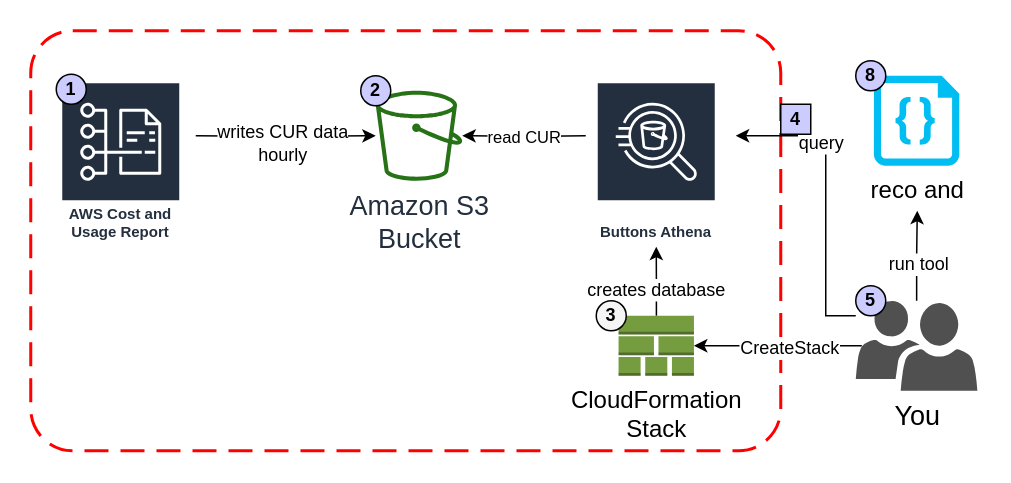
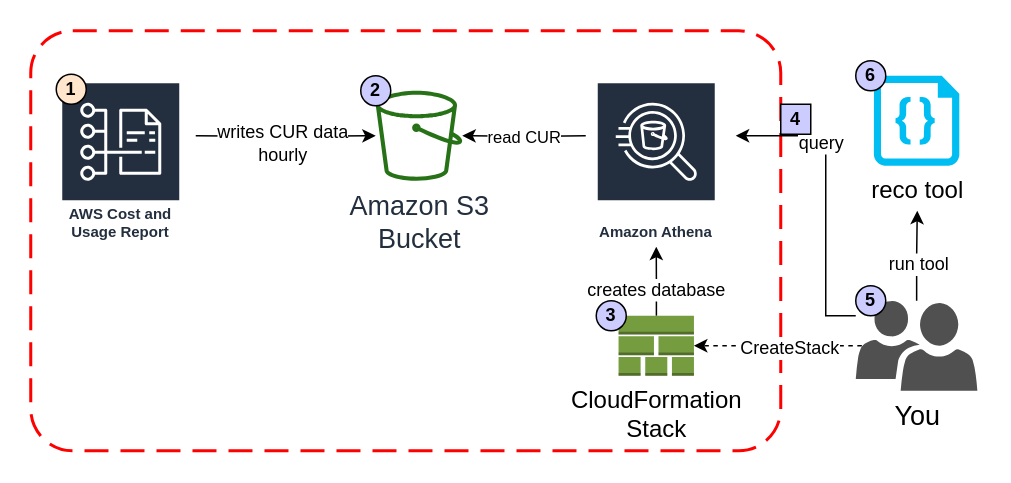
(871, 76) -> (871, 76)
(71, 89) -> (71, 89)
(918, 187) -> (918, 187)
(656, 232) -> (656, 232)
(611, 316) -> (611, 316)
(725, 346) -> (725, 346)
